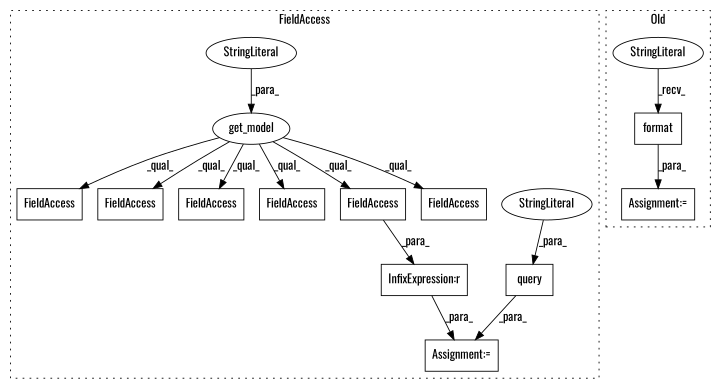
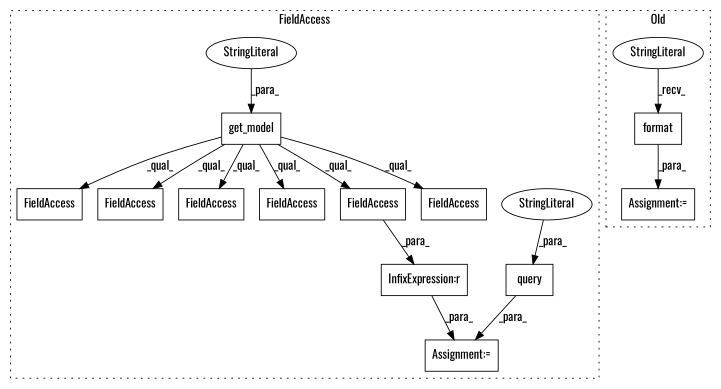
(251, 129) -> (251, 129)
